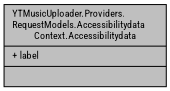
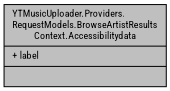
(79, 25) -> (85, 25)
